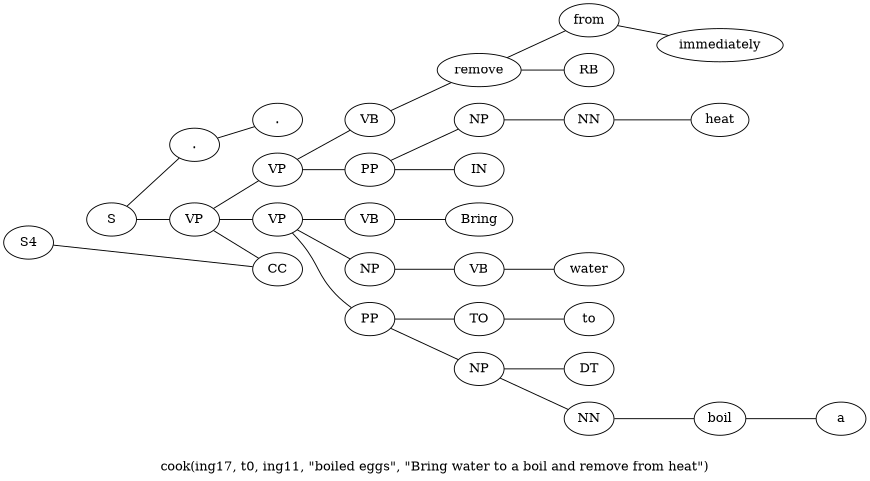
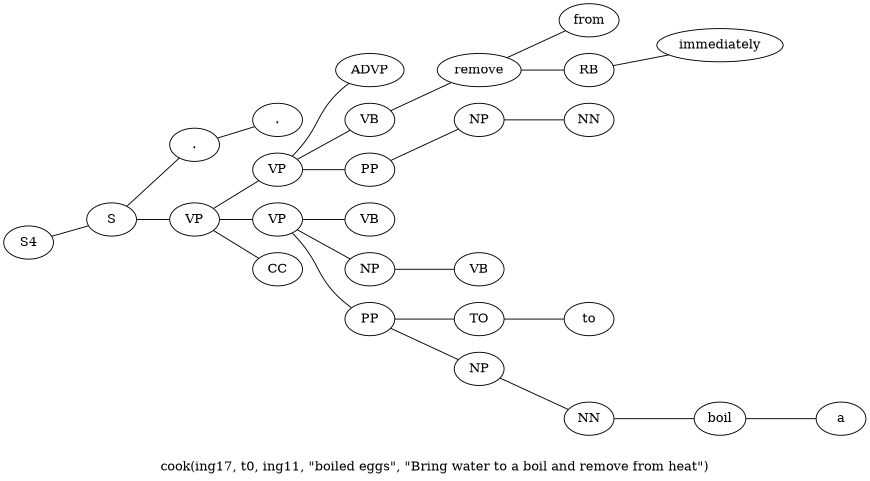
(643, 31) -> (641, 60)
none -> (370, 70)
(720, 120) -> none
(479, 170) -> none
(479, 219) -> none
(153, 256) -> (70, 231)
(589, 269) -> none
(589, 369) -> none
